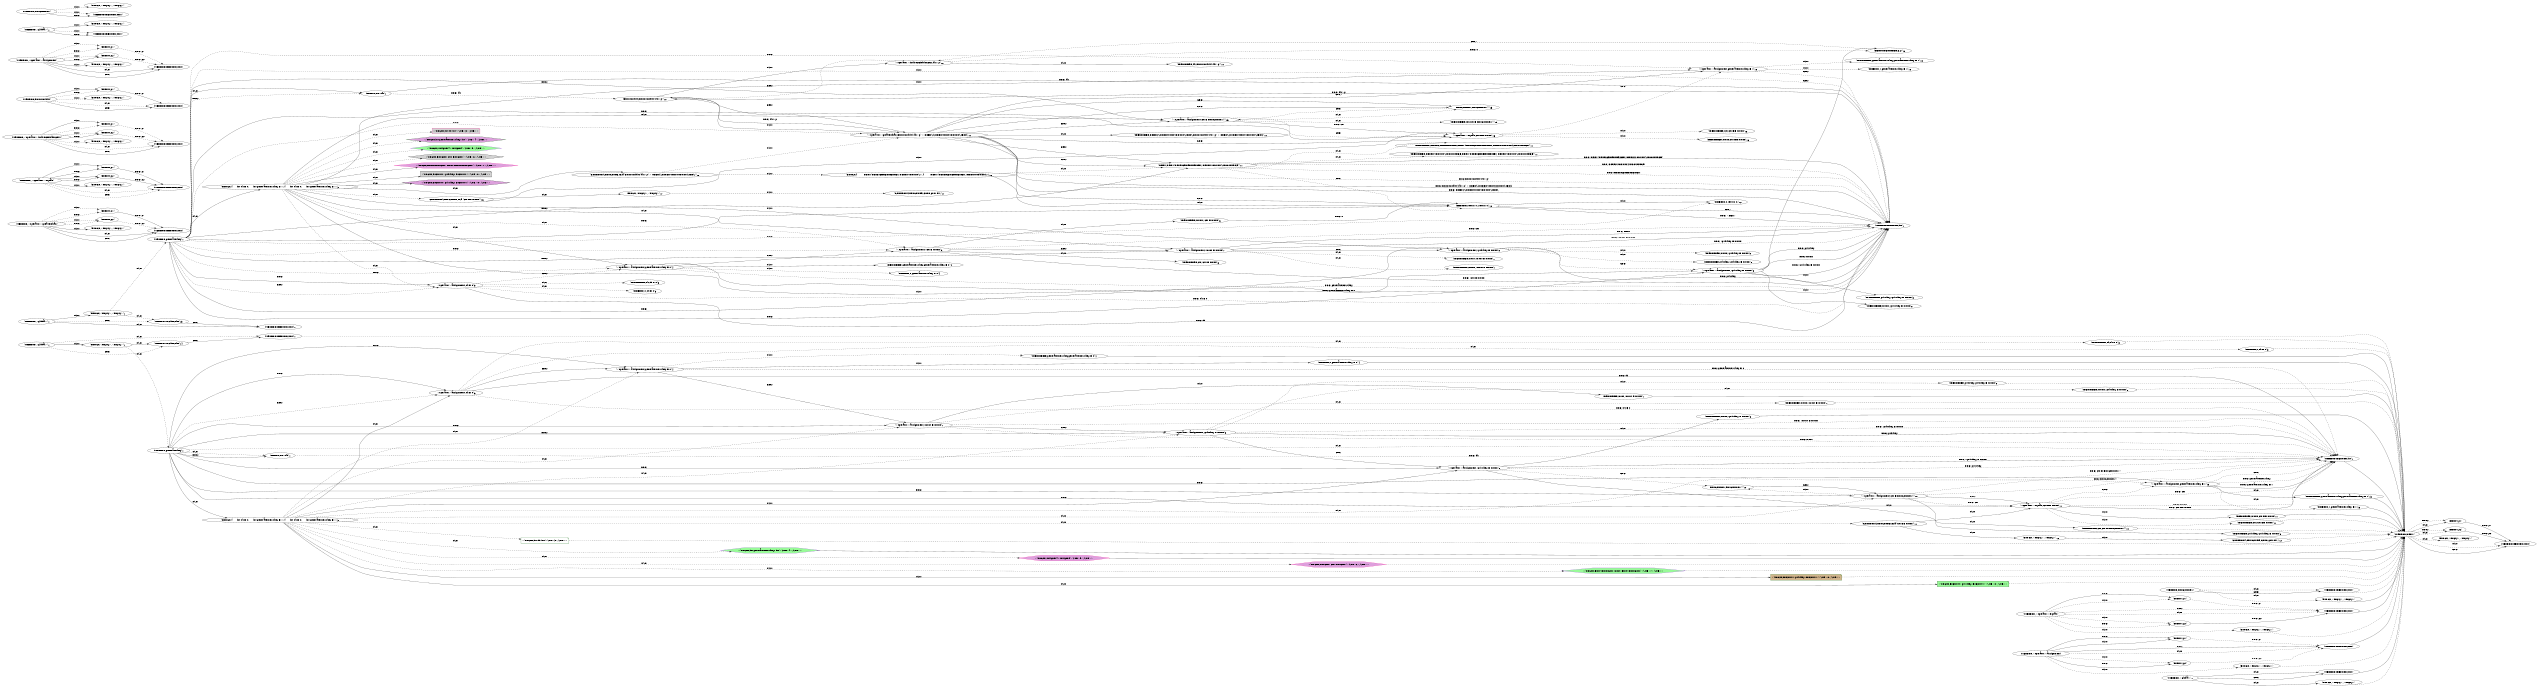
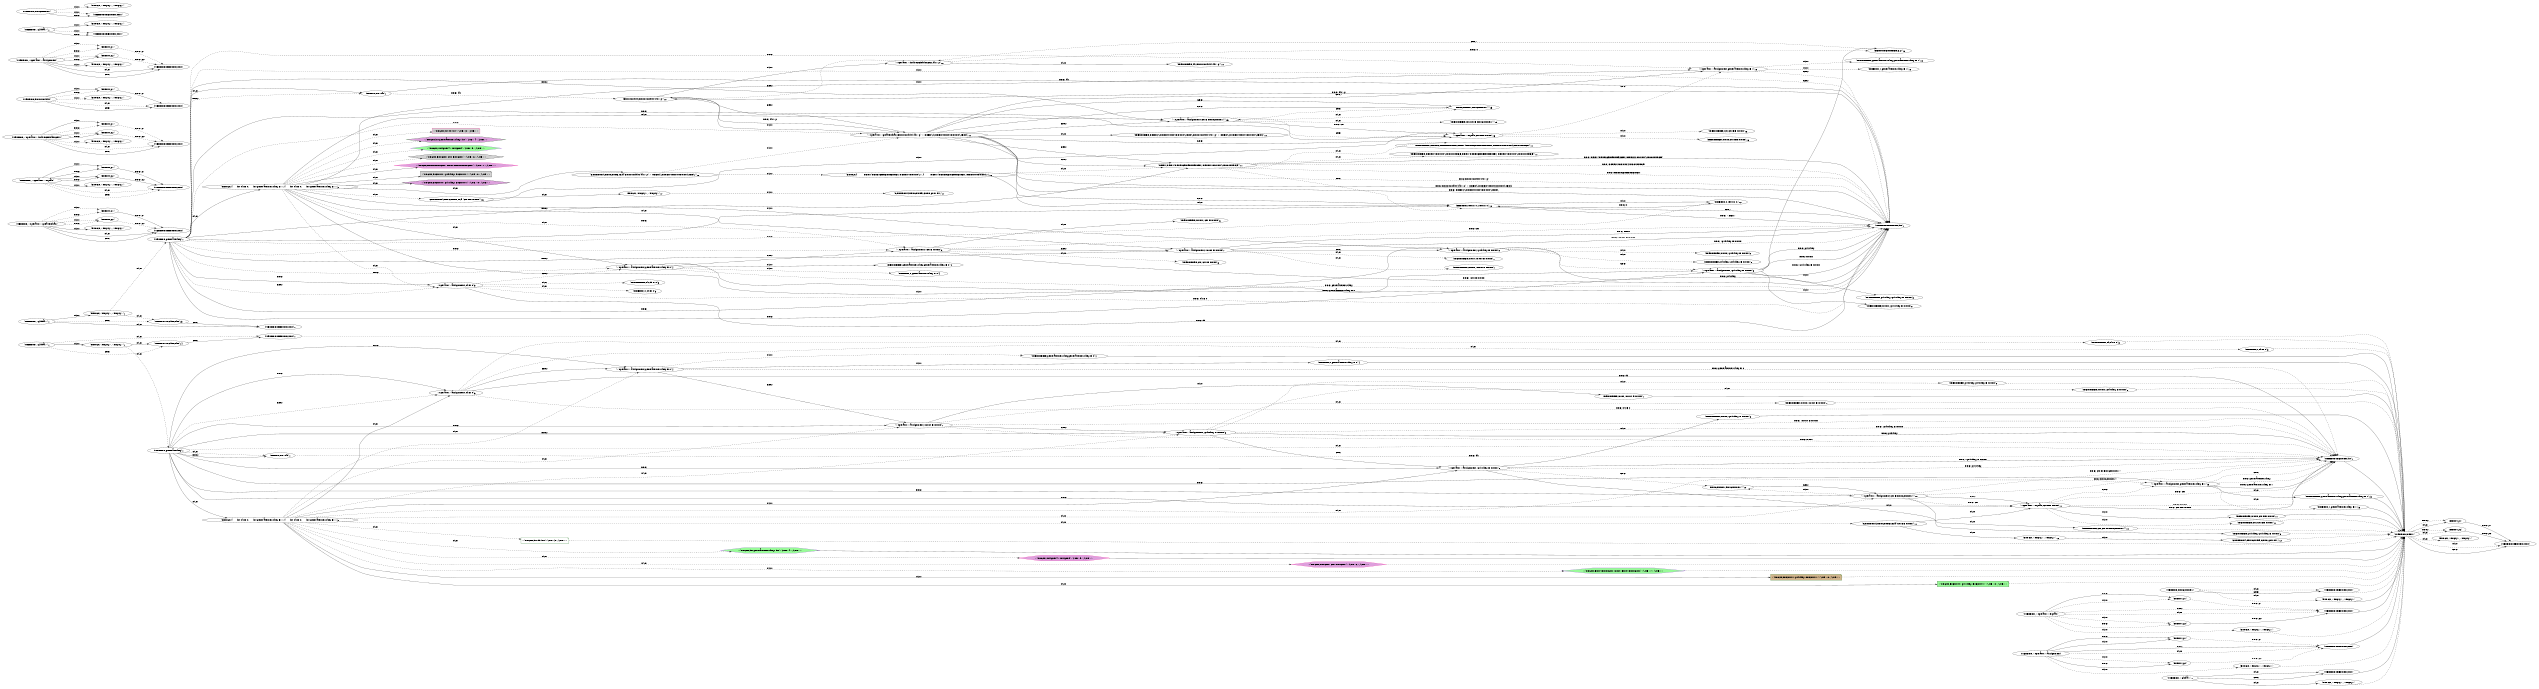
(1344, 220) -> (1606, 208)
(1061, 256) -> (1061, 256)
